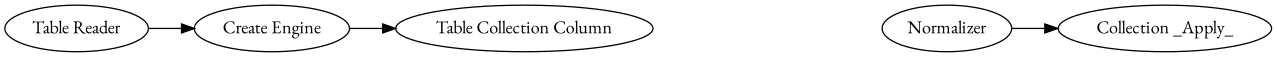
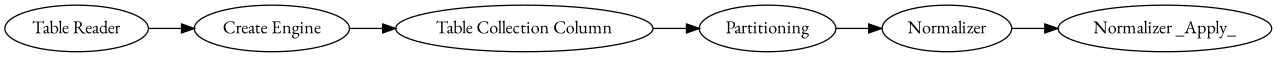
none -> (768, 28)
(1165, 28) -> (1165, 28)
